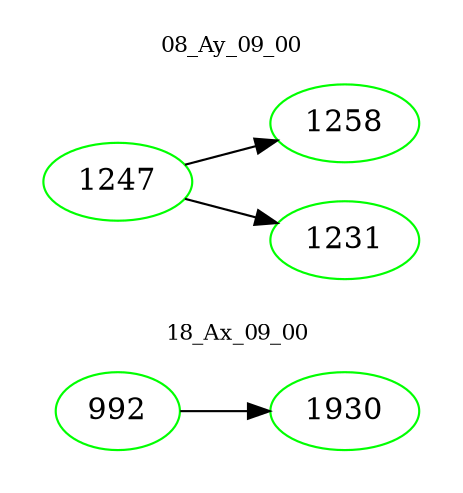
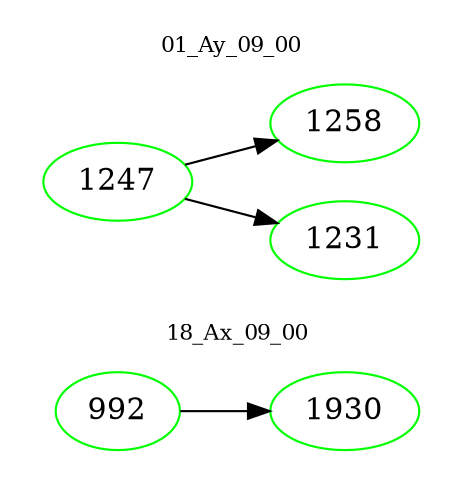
(231, 47) -> (231, 47)
